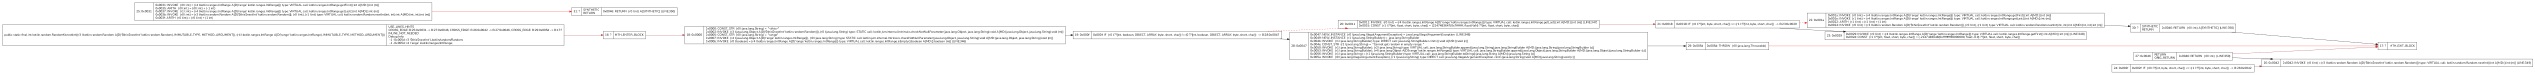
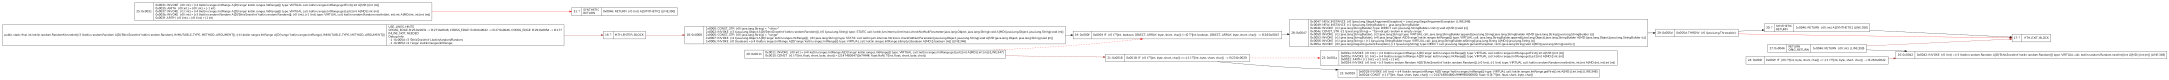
(2116, 26) -> (1750, 31)
(1307, 30) -> (1067, 46)
